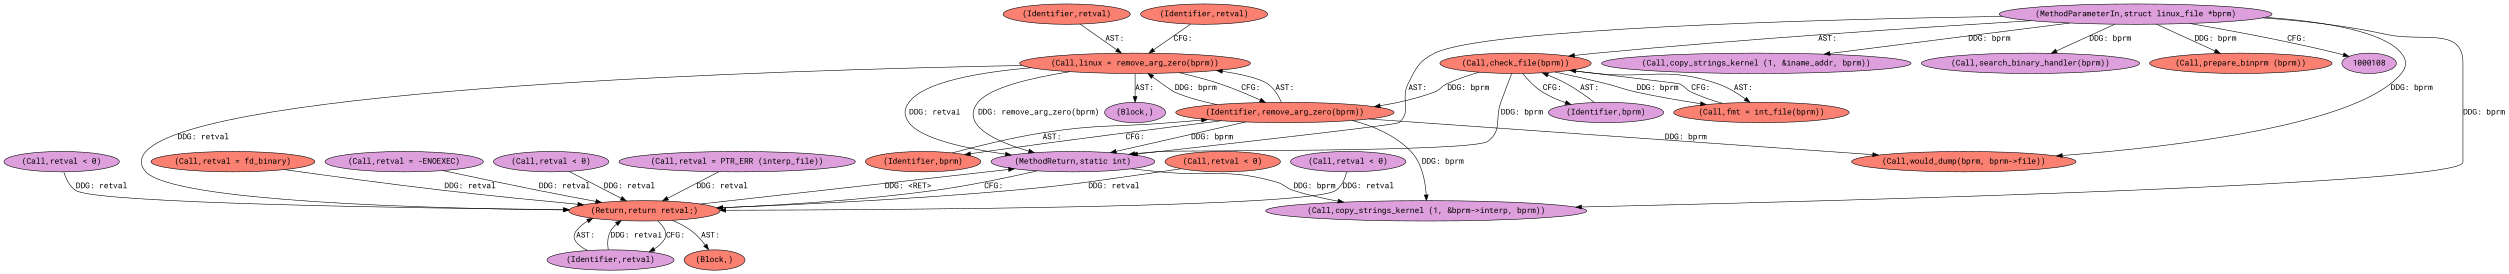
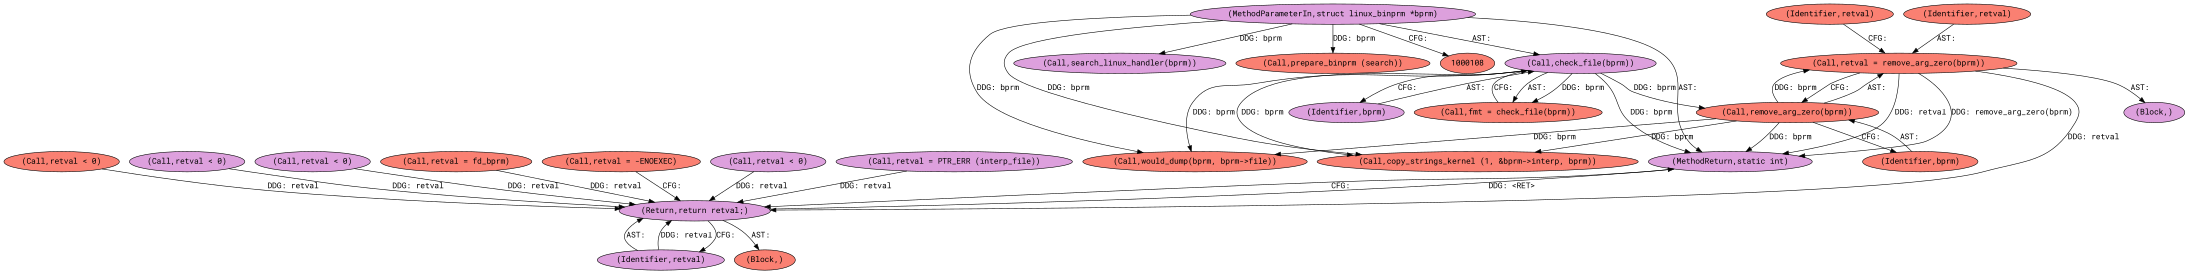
(2136, 14) -> (1333, 14)
(1135, 63) -> (1899, 63)
(1516, 63) -> (1581, 63)
(1756, 63) -> none
(2030, 63) -> (1120, 63)
(2241, 63) -> (1333, 63)
(2369, 63) -> (1467, 63)
none -> (1277, 80)
(1285, 112) -> (1787, 112)
(1761, 112) -> (1508, 112)
(233, 162) -> (456, 162)
(404, 162) -> (621, 162)
(1236, 174) -> (1272, 85)
(564, 186) -> (674, 186)
(644, 211) -> (695, 211)
(1426, 211) -> (1478, 162)
